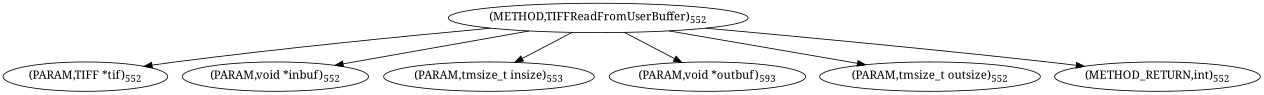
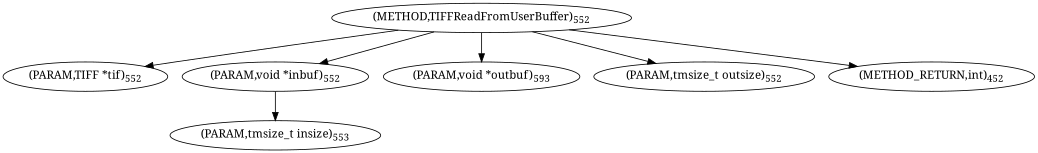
(547, 45) -> (275, 102)
(1221, 75) -> (996, 75)
